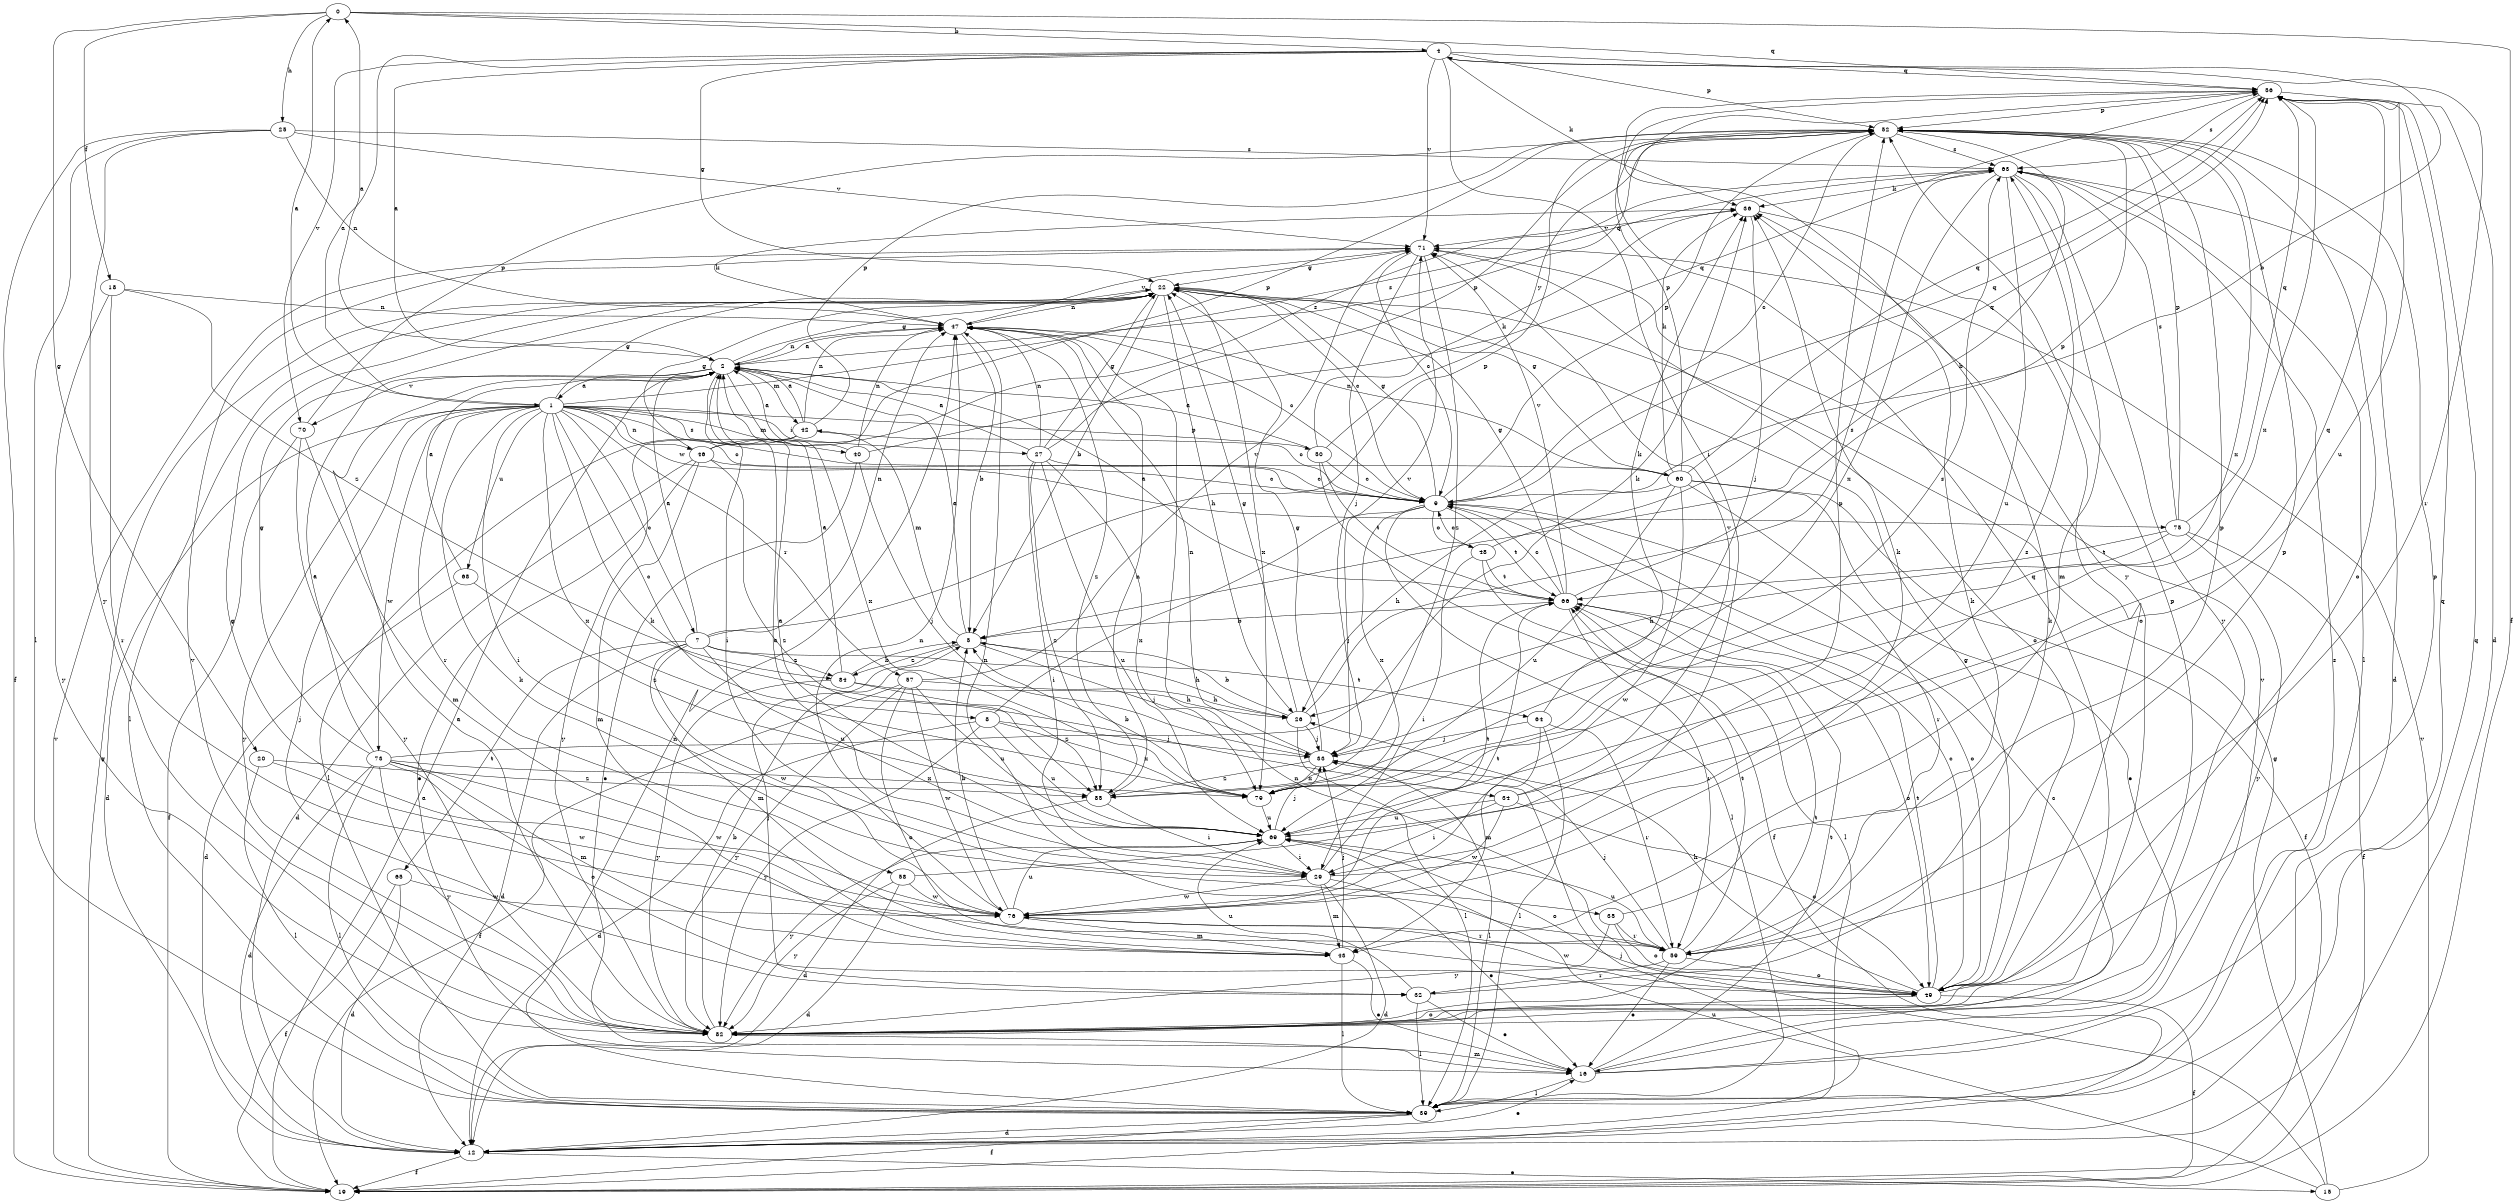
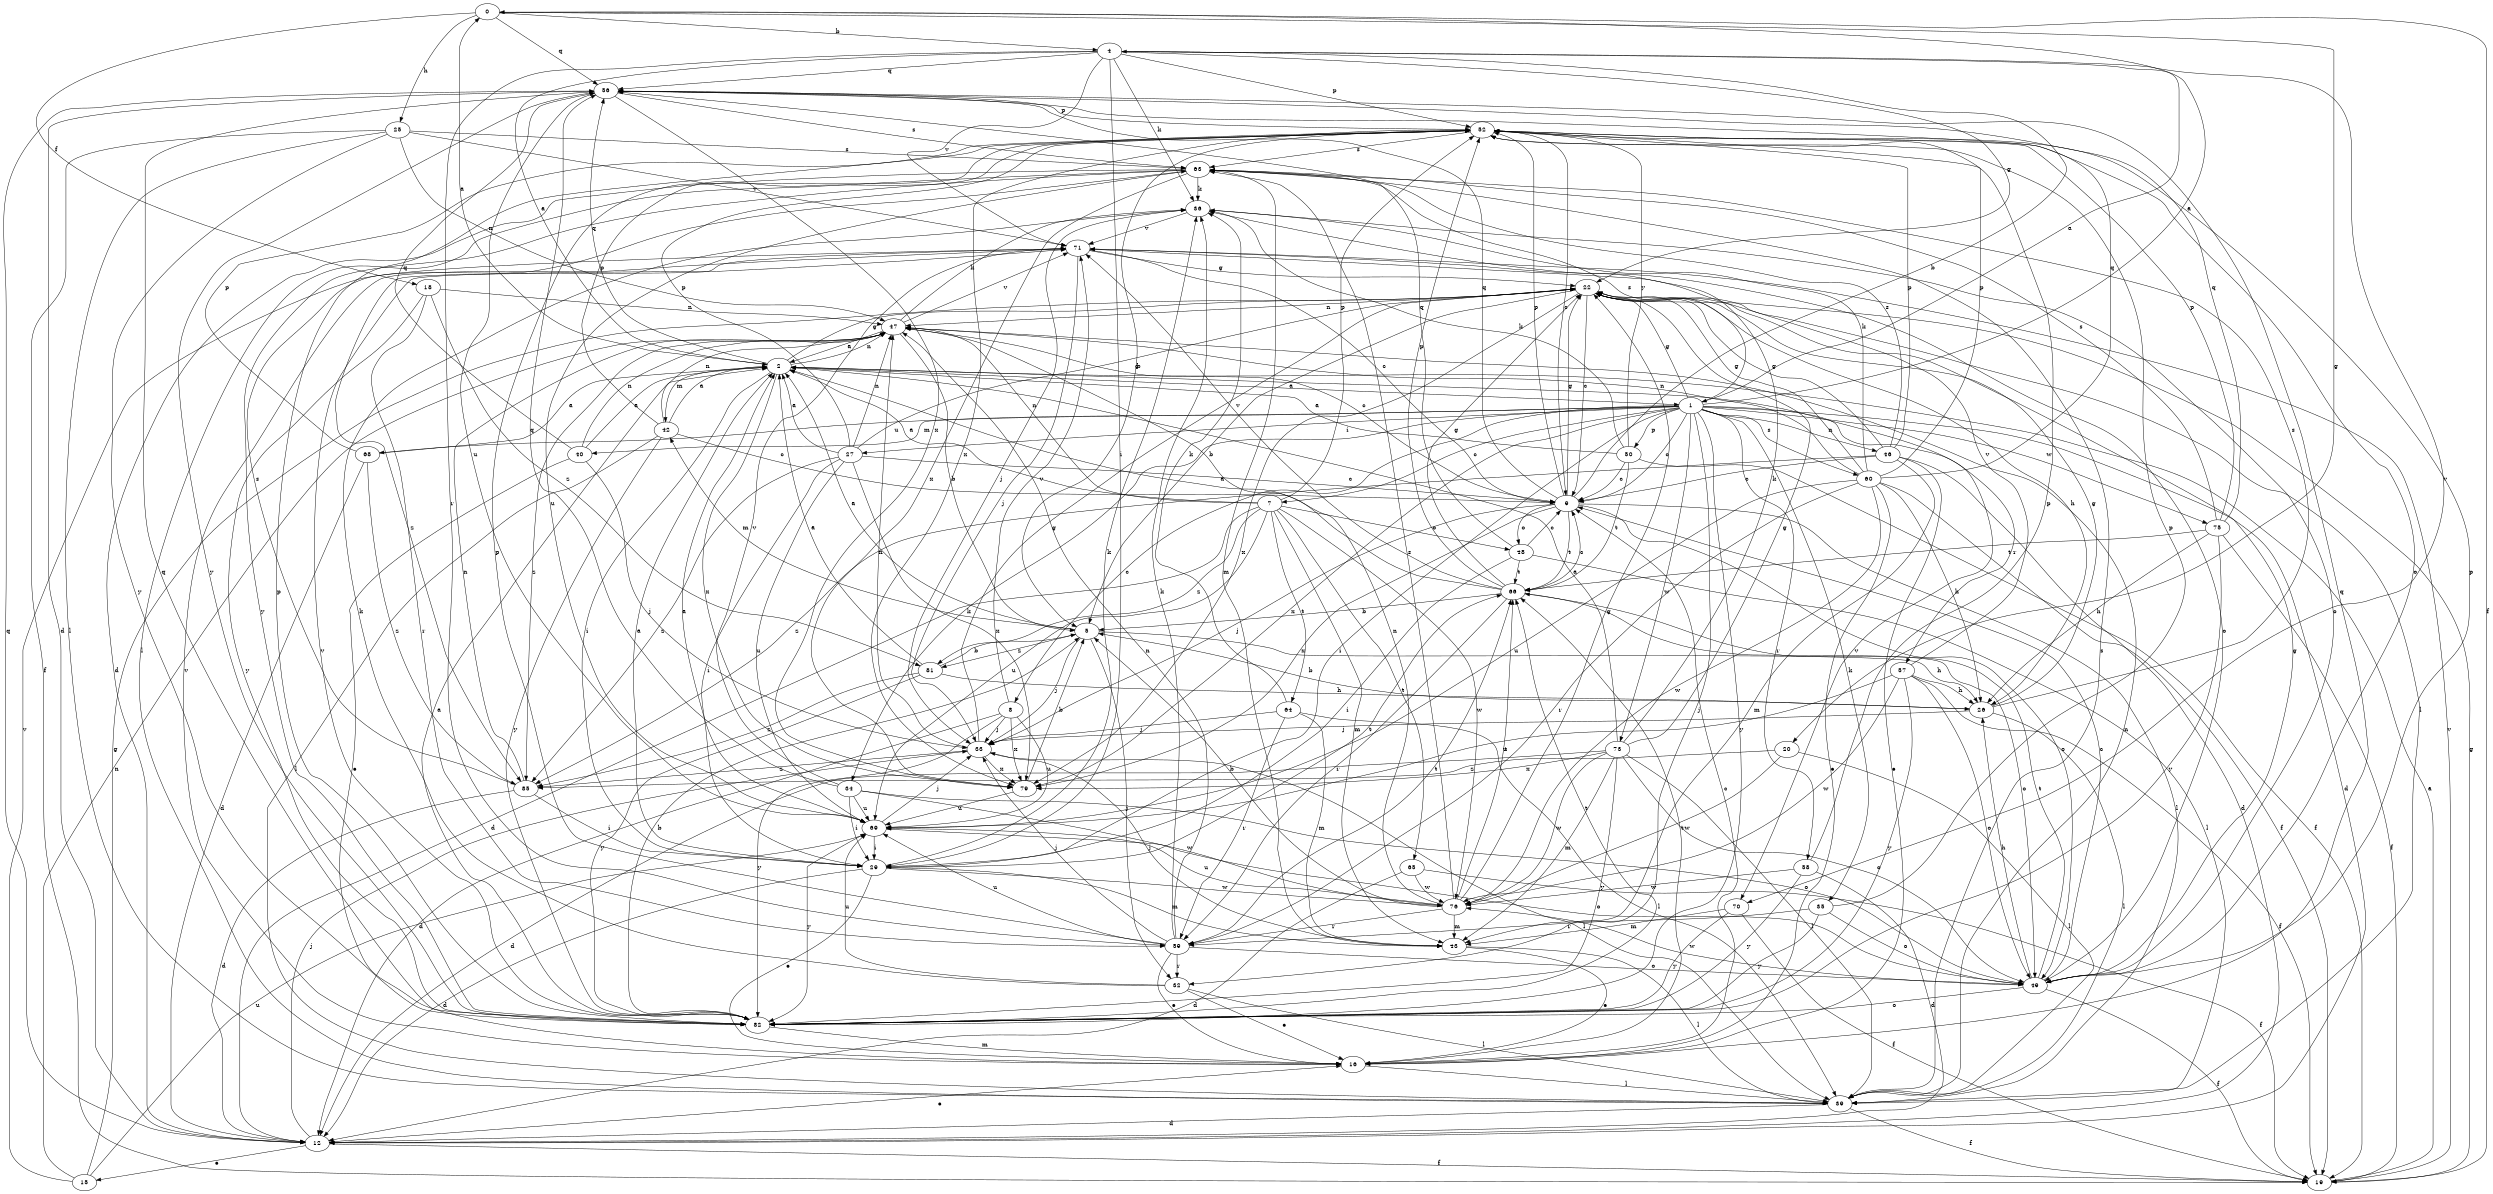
(1052, 156) -> (711, 163)
none -> (1393, 528)
(843, 680) -> (930, 671)
